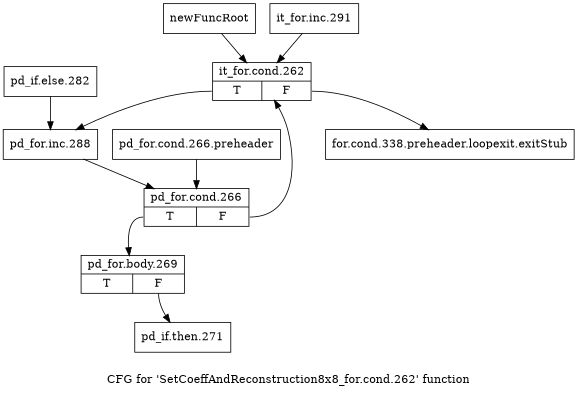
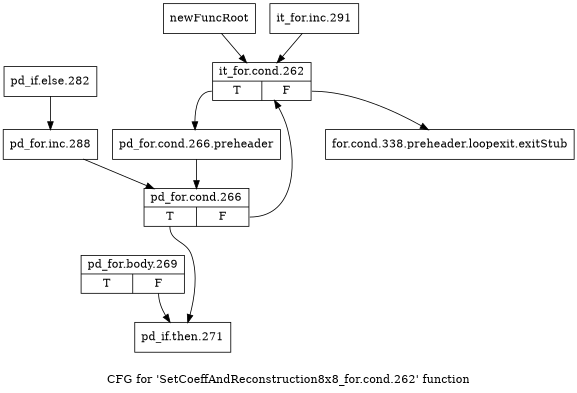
(146, 102) -> (198, 103)
(130, 229) -> (194, 266)
